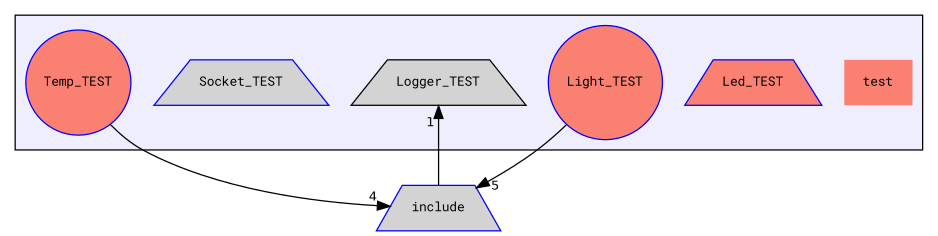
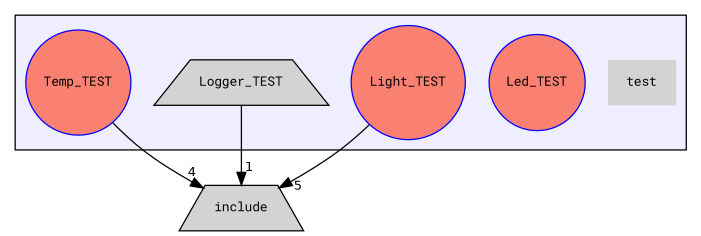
(241, 83) -> none
(753, 83) -> (537, 83)
(878, 83) -> (642, 83)
(439, 159) -> (241, 139)
(439, 208) -> (241, 208)
